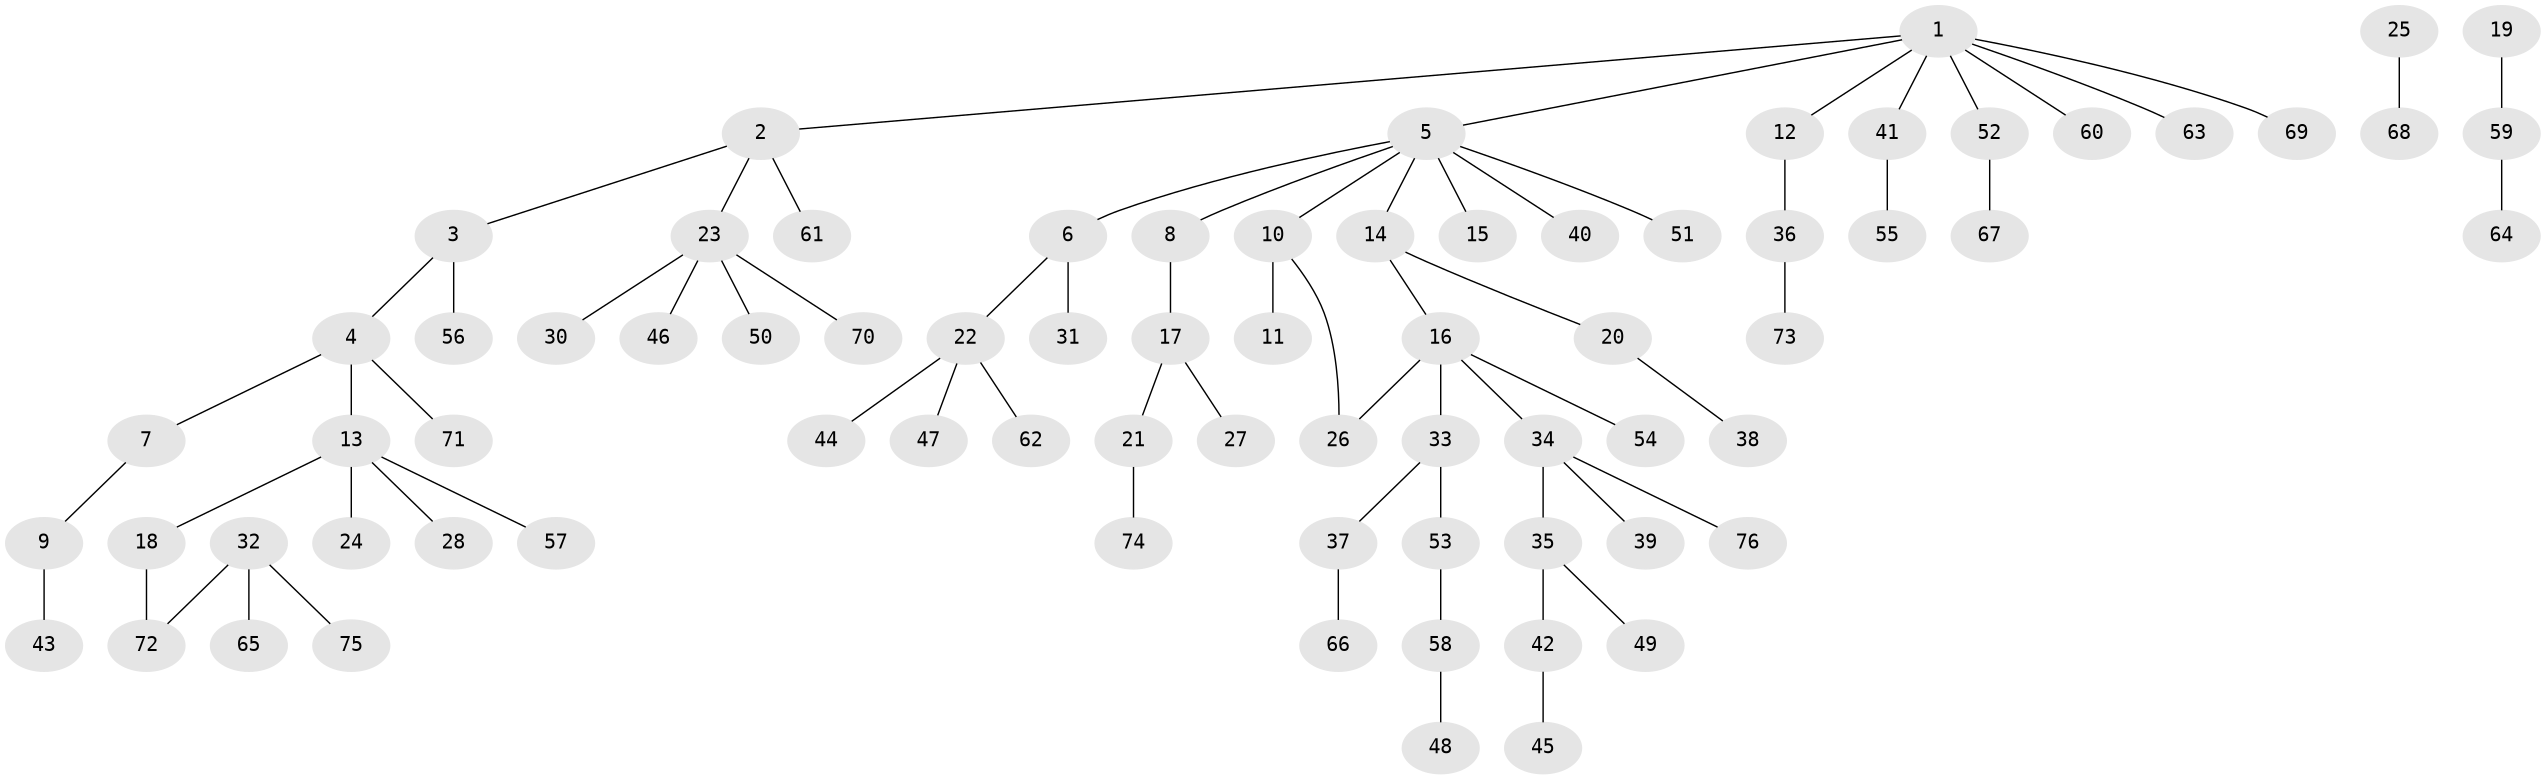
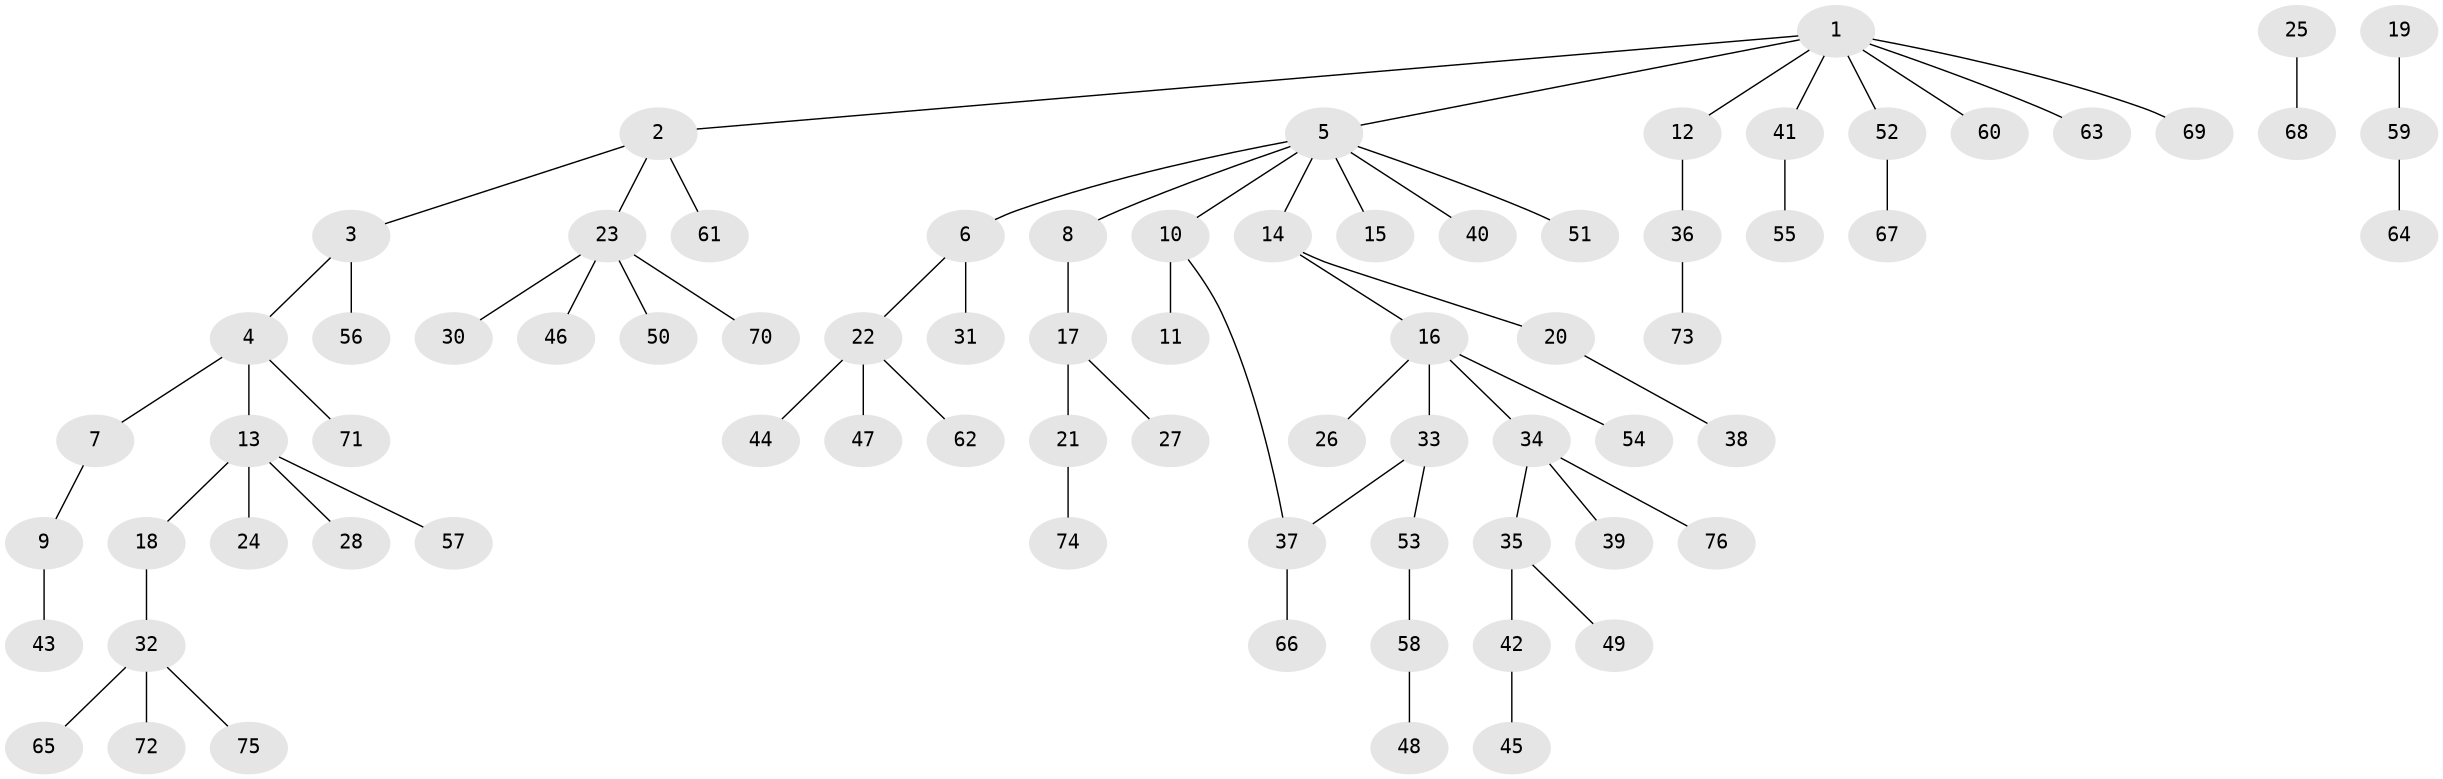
(1330, 332) -> (1249, 383)
(146, 595) -> (146, 595)
